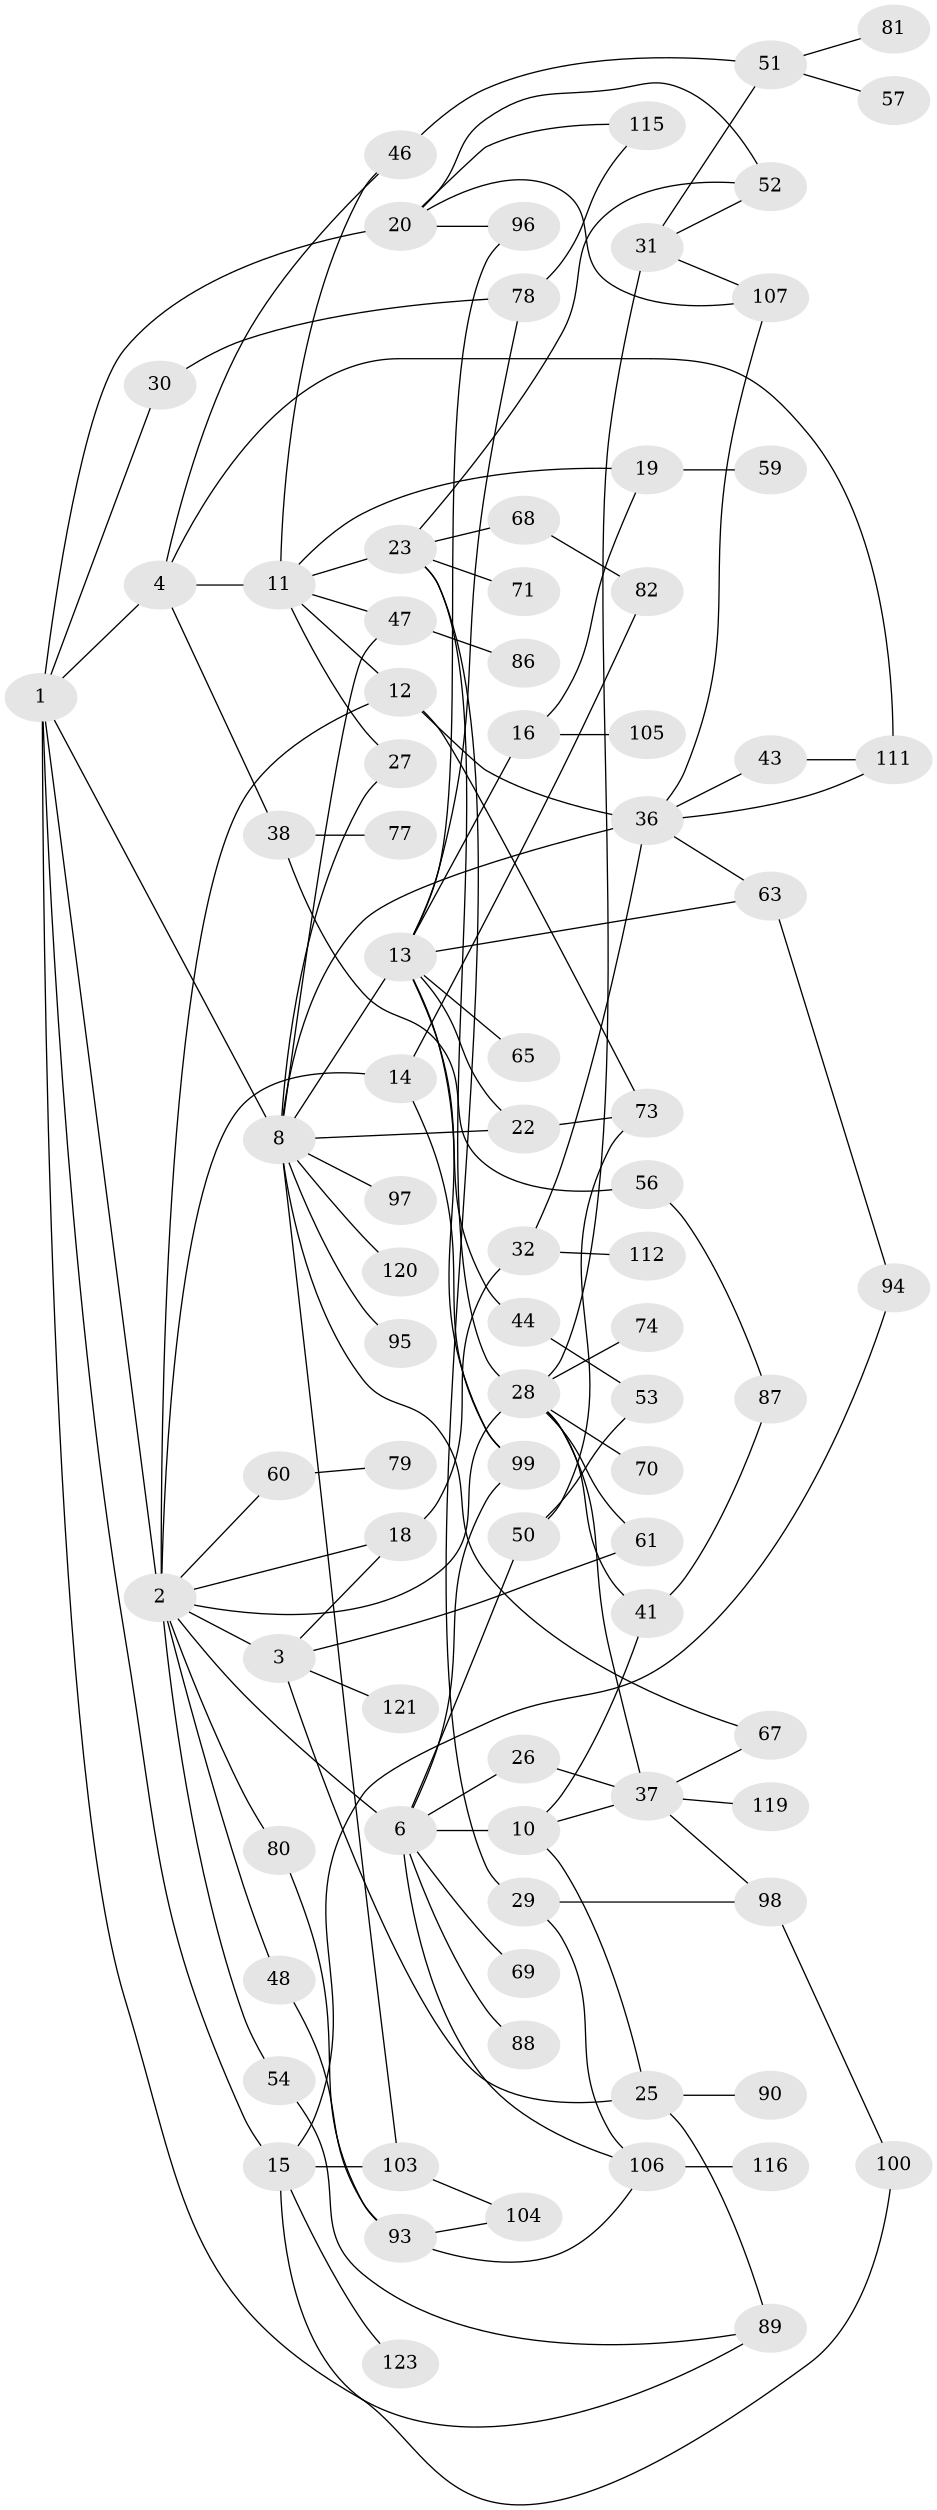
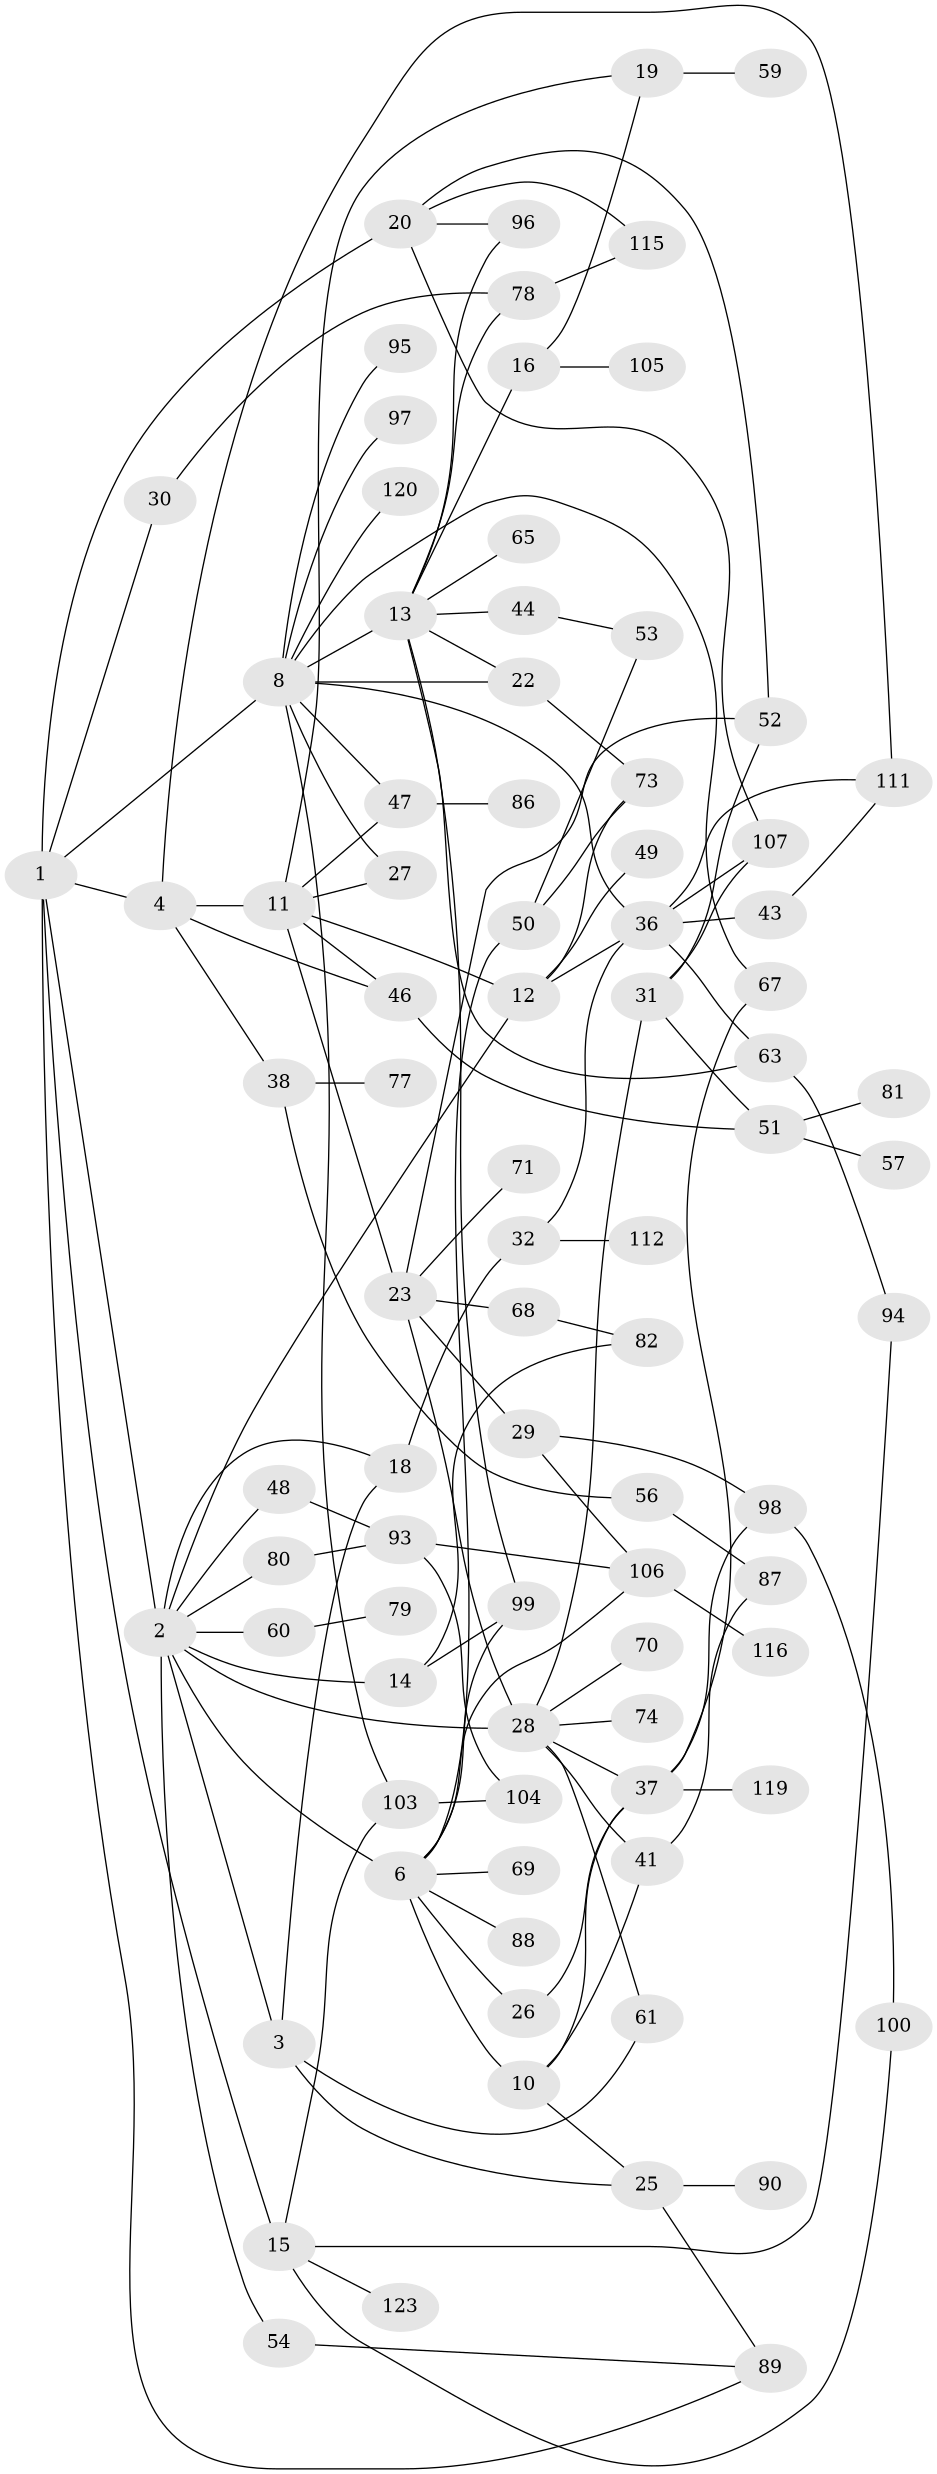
none -> (647, 854)
(401, 1709) -> none
